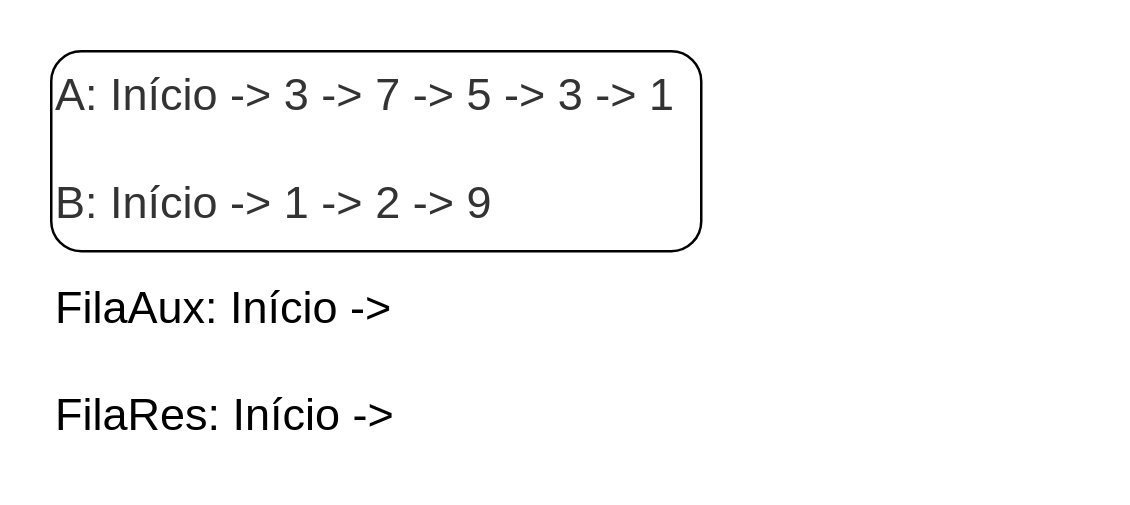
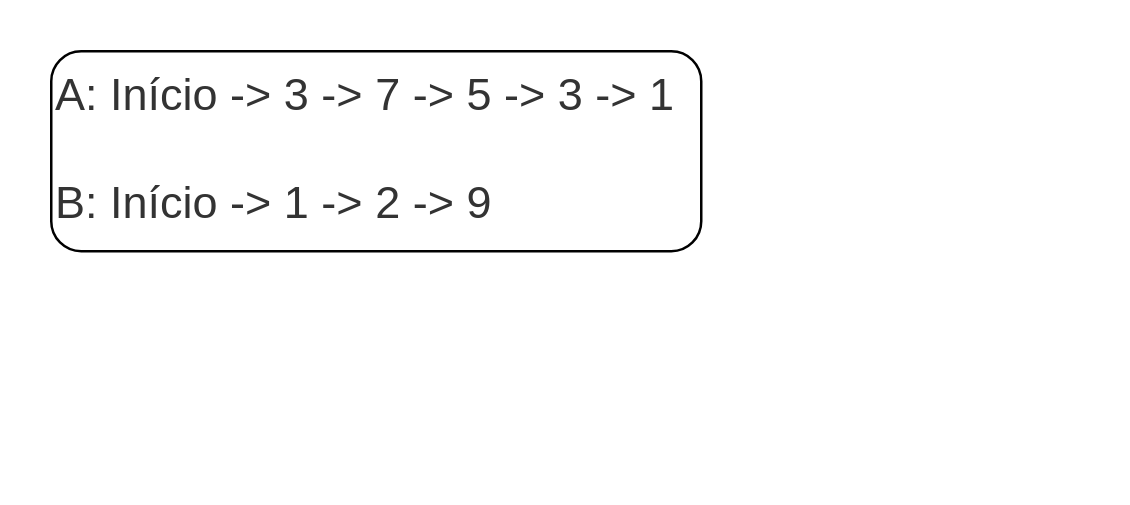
(564, 364) -> none
